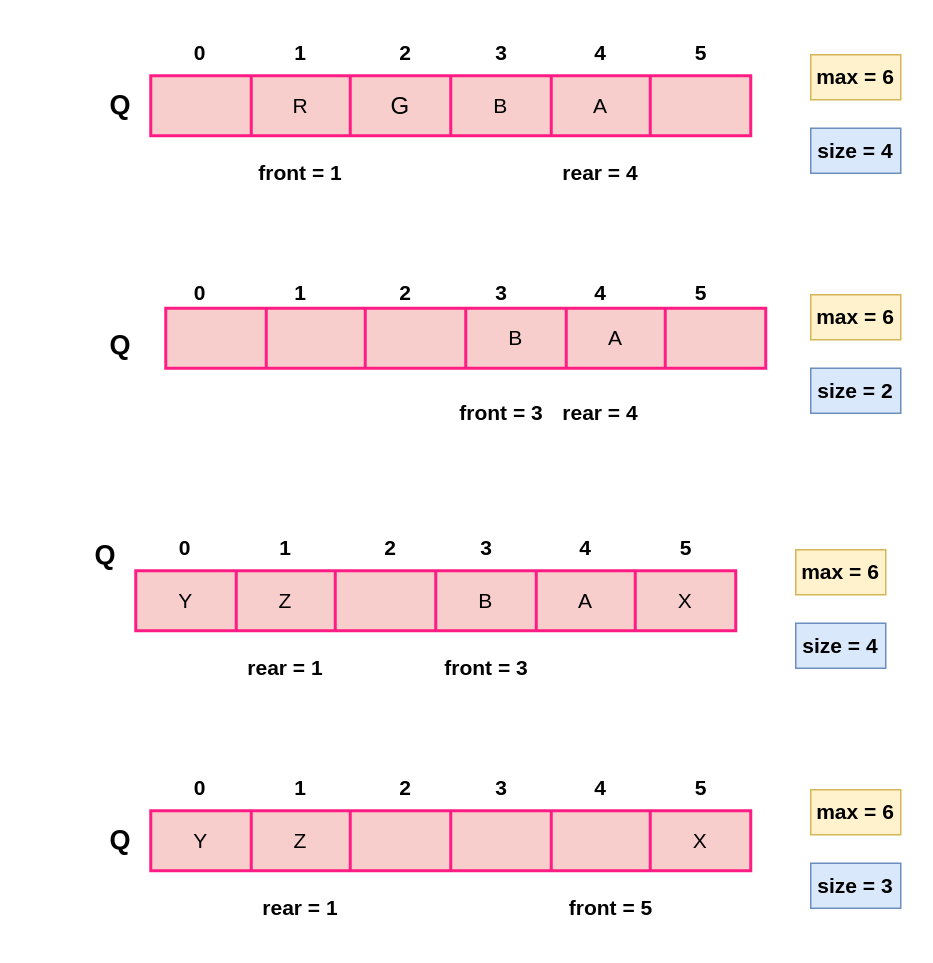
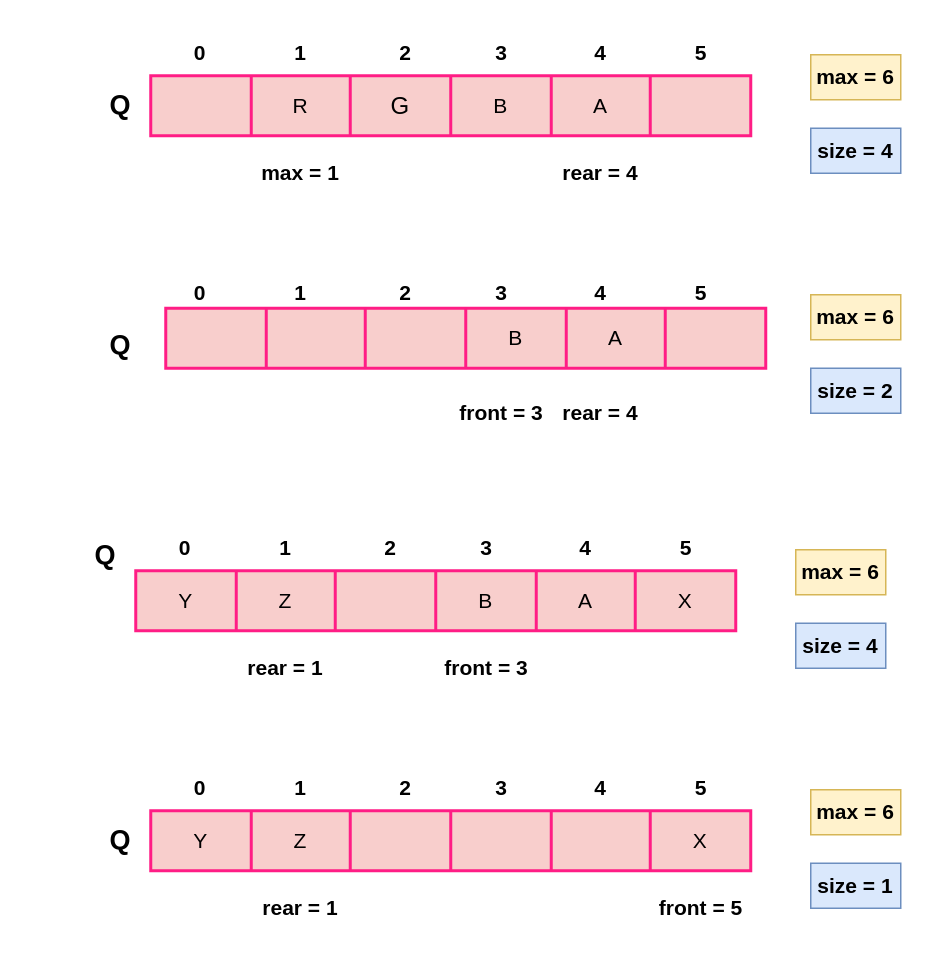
(301, 173) -> (301, 173)
(856, 886) -> (856, 886)
(611, 908) -> (701, 908)
